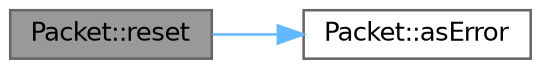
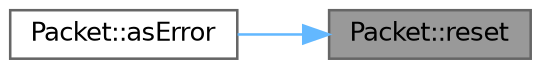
(245, 34) -> (270, 34)
